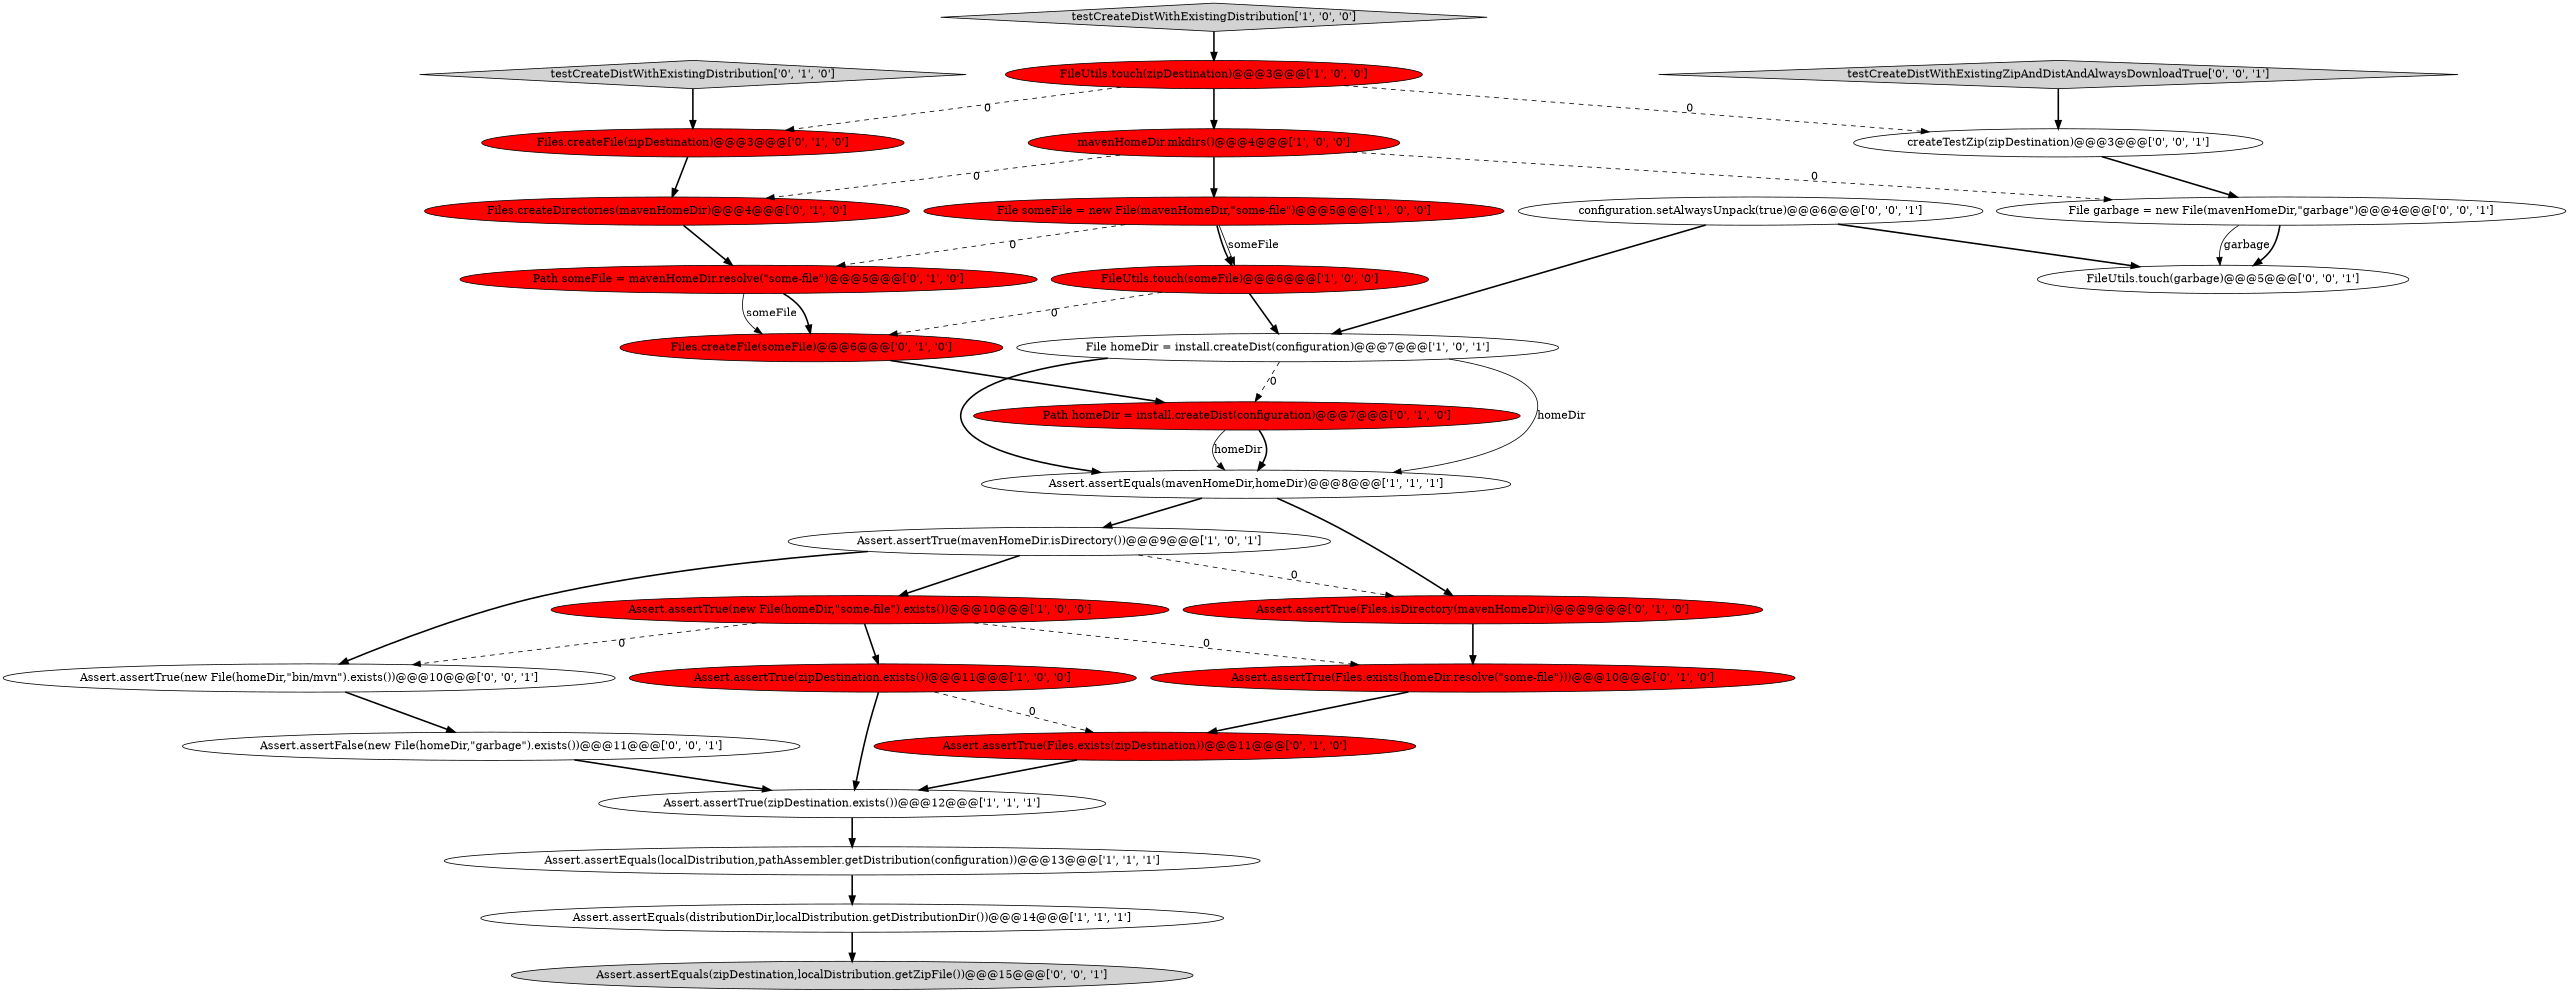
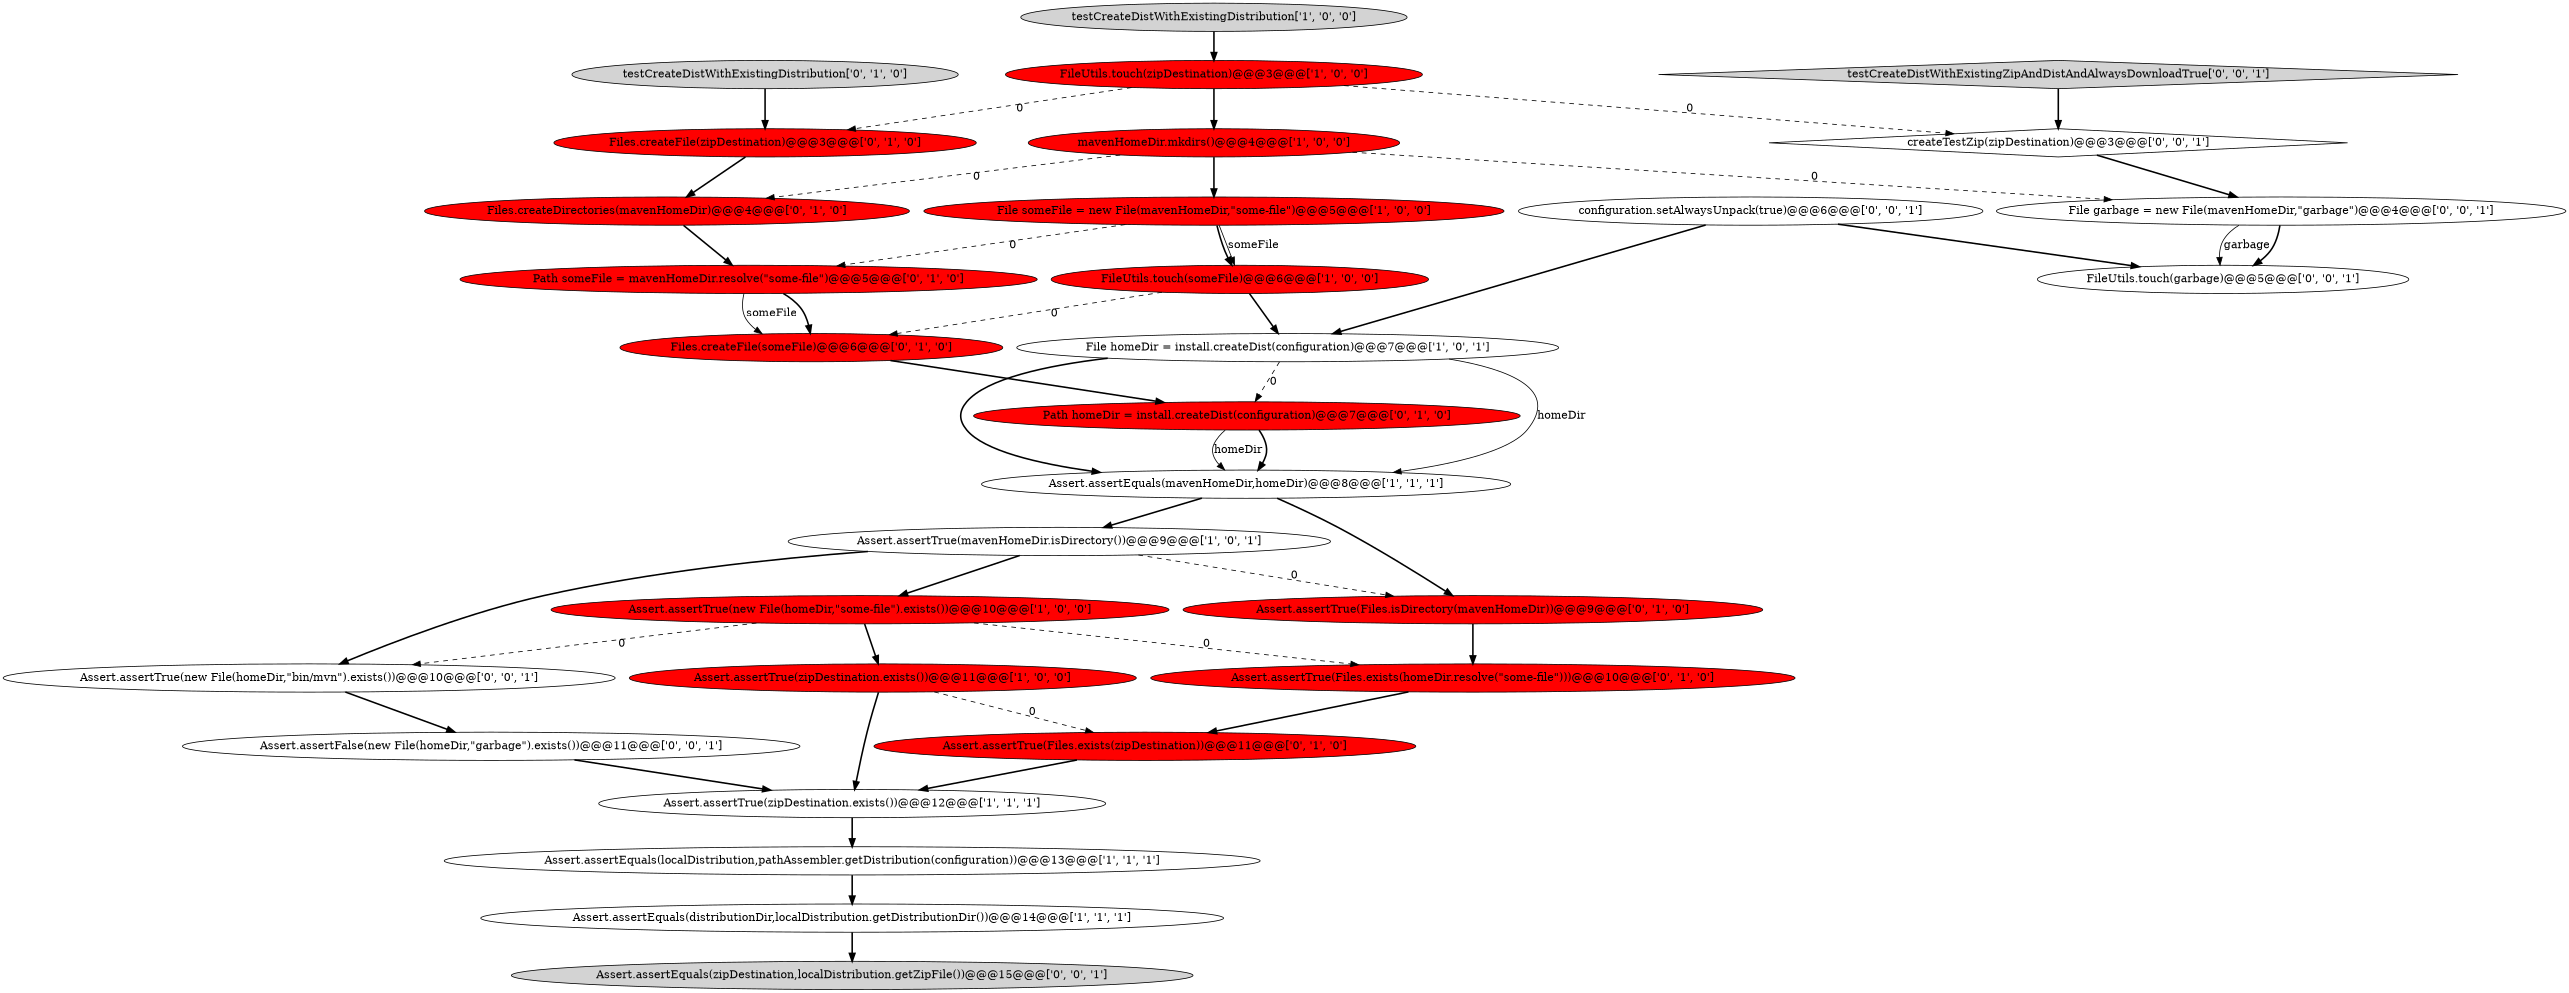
(1214, 17) -> (1214, 17)
(693, 75) -> (765, 75)
(2058, 143) -> (2058, 143)
